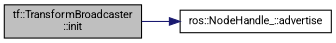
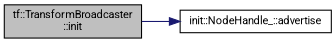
(256, 21) -> (256, 21)
